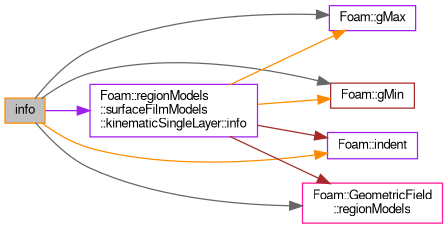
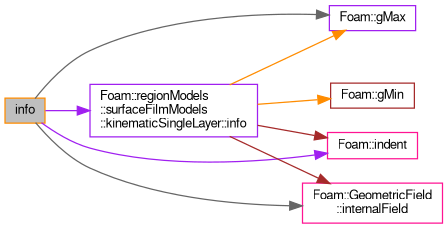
(177, 63) -> none
(372, 146) -> (372, 146)
(175, 161) -> (175, 161)
(372, 203) -> (372, 203)
